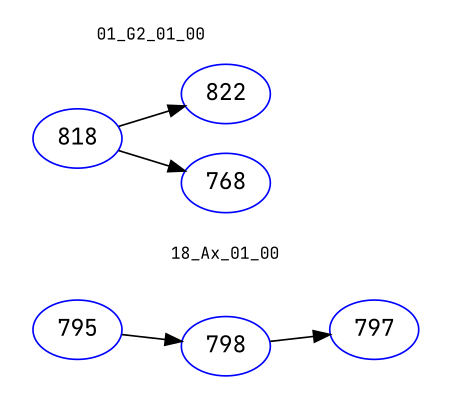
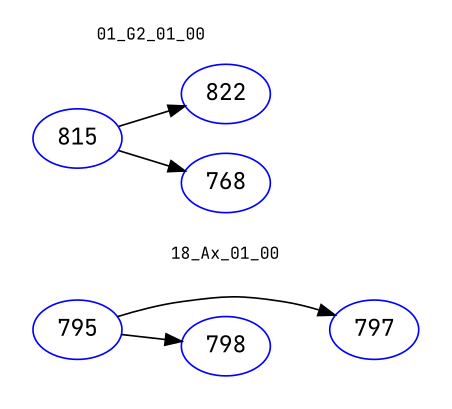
(77, 138) -> (77, 138)
(292, 339) -> (218, 298)
